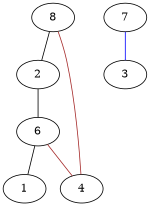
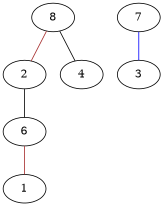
(46, 46) -> (39, 46)
(74, 102) -> (67, 46)
(31, 160) -> (25, 160)
(60, 160) -> none
